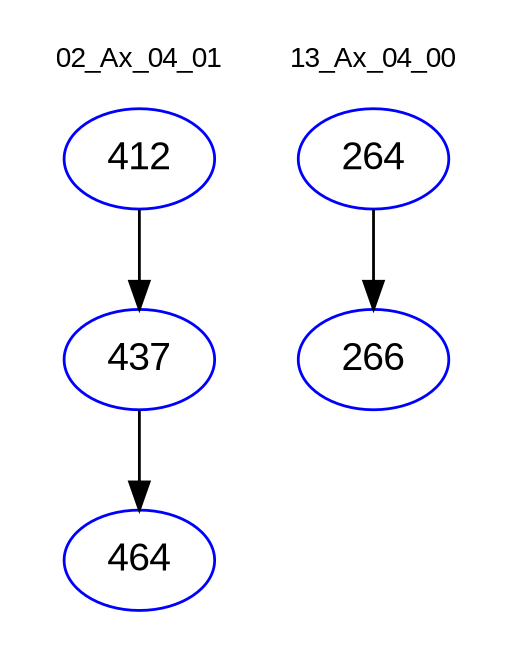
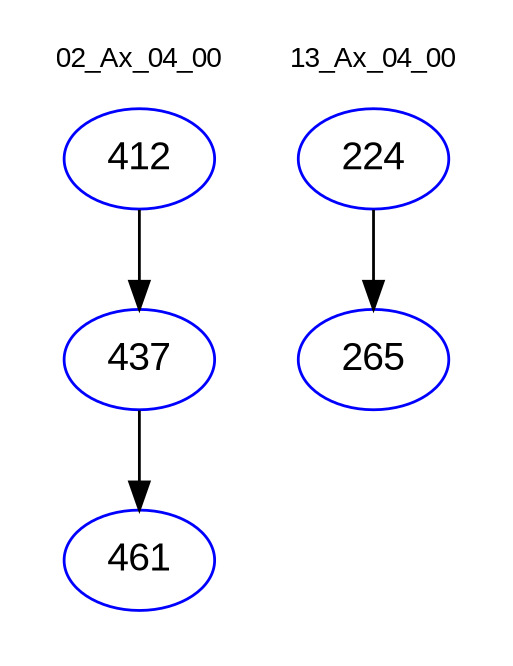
(139, 60) -> (139, 60)
(374, 159) -> (374, 159)
(374, 360) -> (374, 360)
(139, 560) -> (139, 560)
